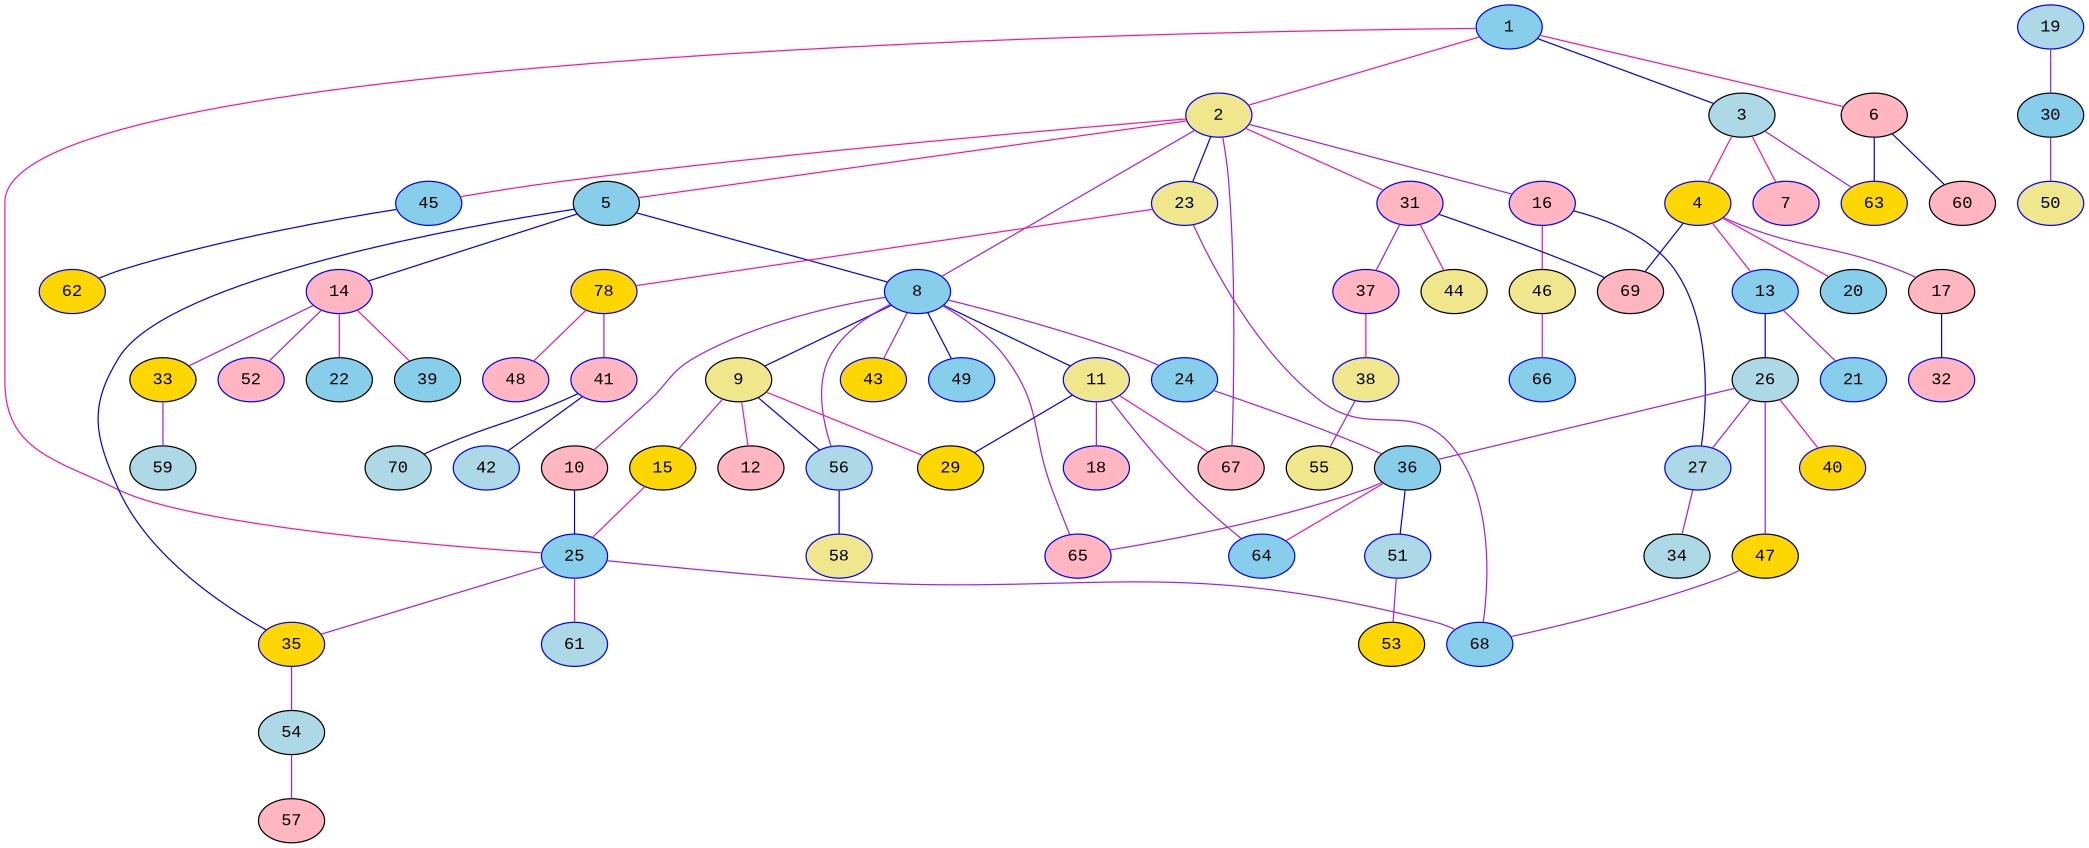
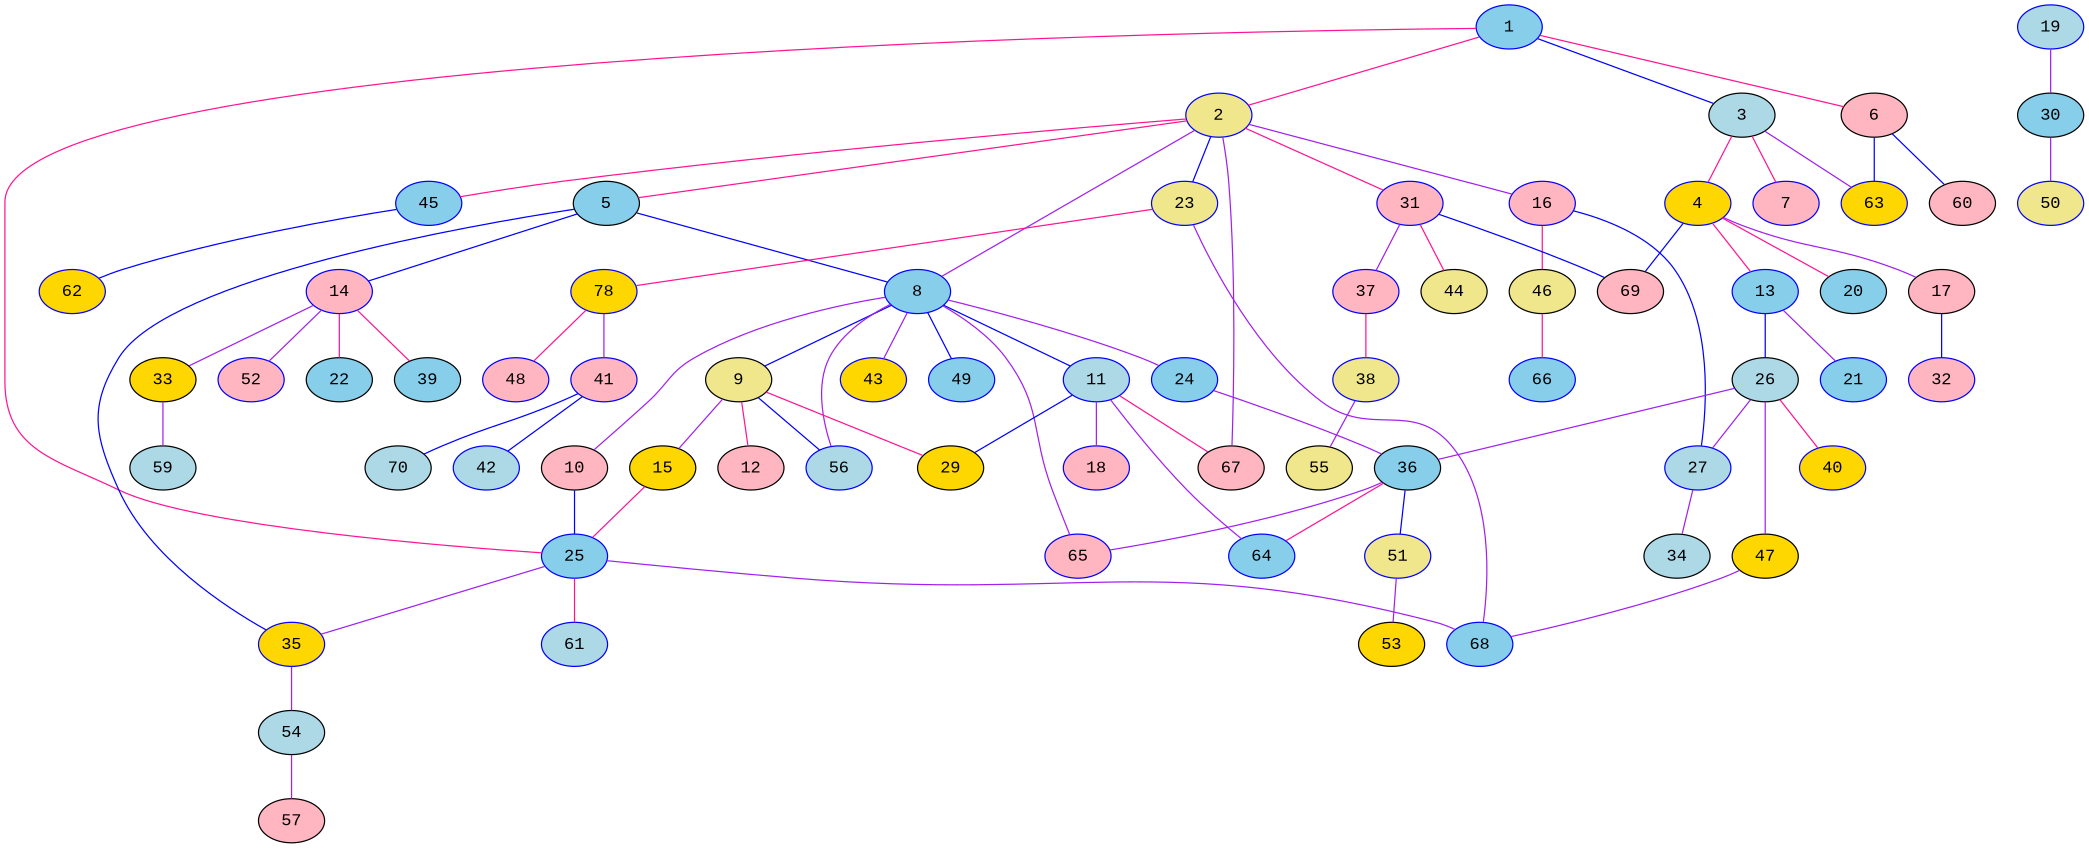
(1096, 380) -> (1096, 380)
(839, 556) -> none
(1398, 556) -> (1398, 556)
